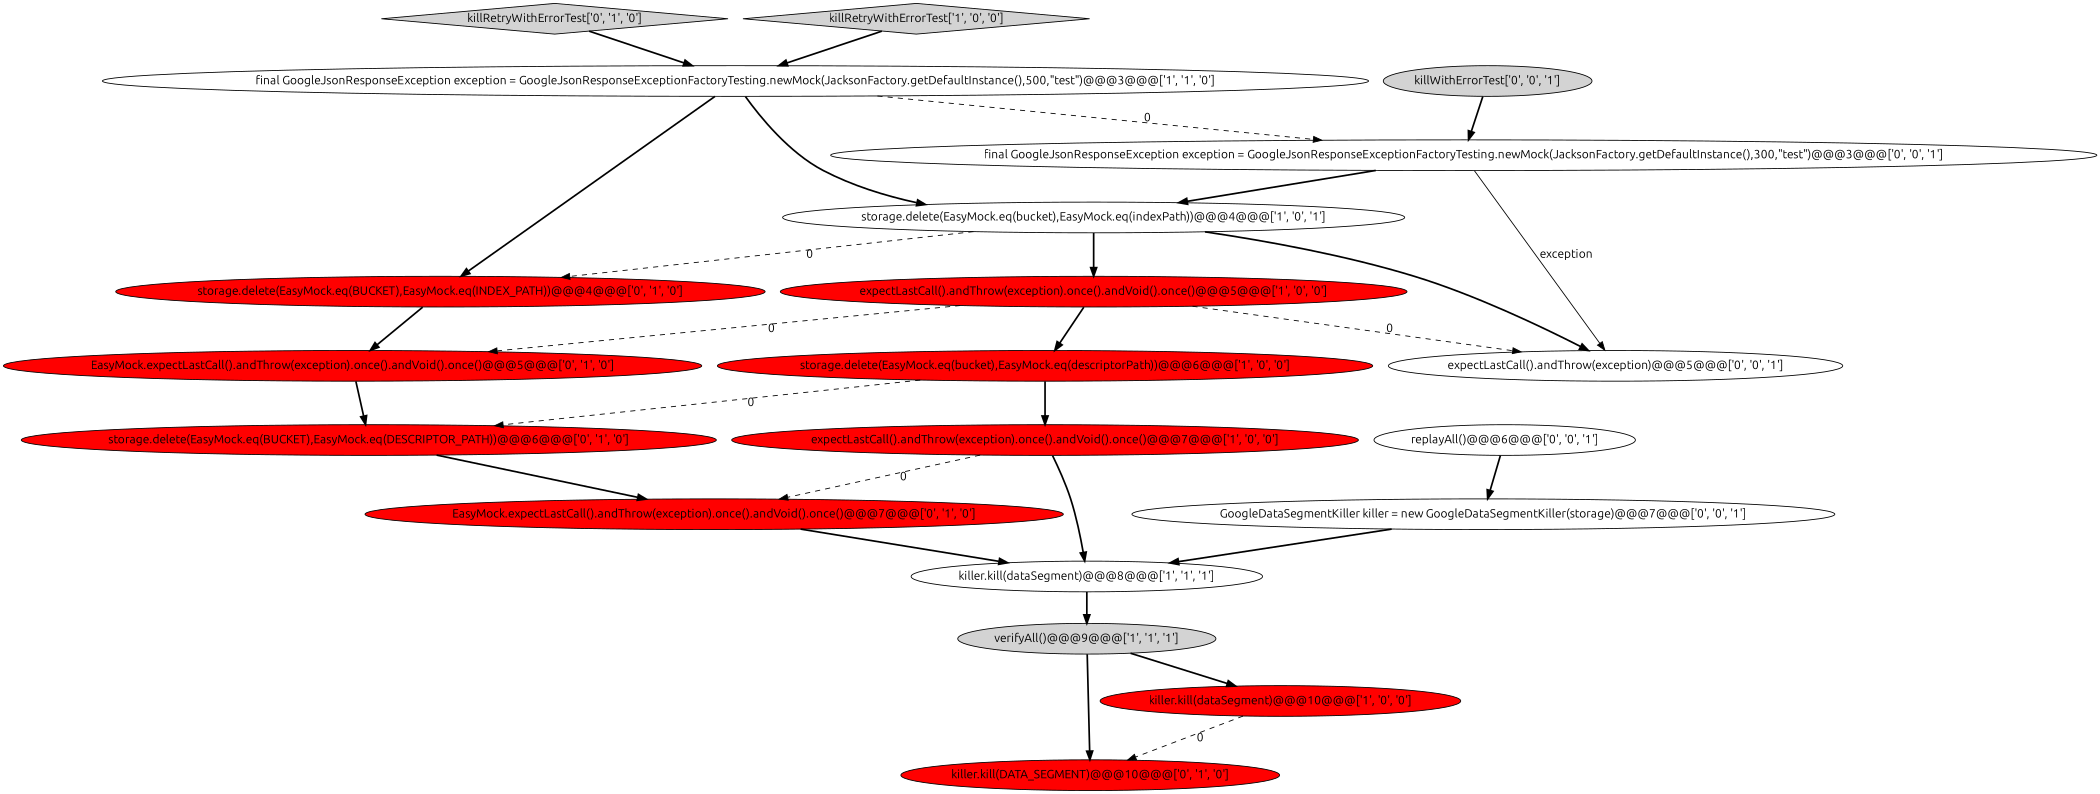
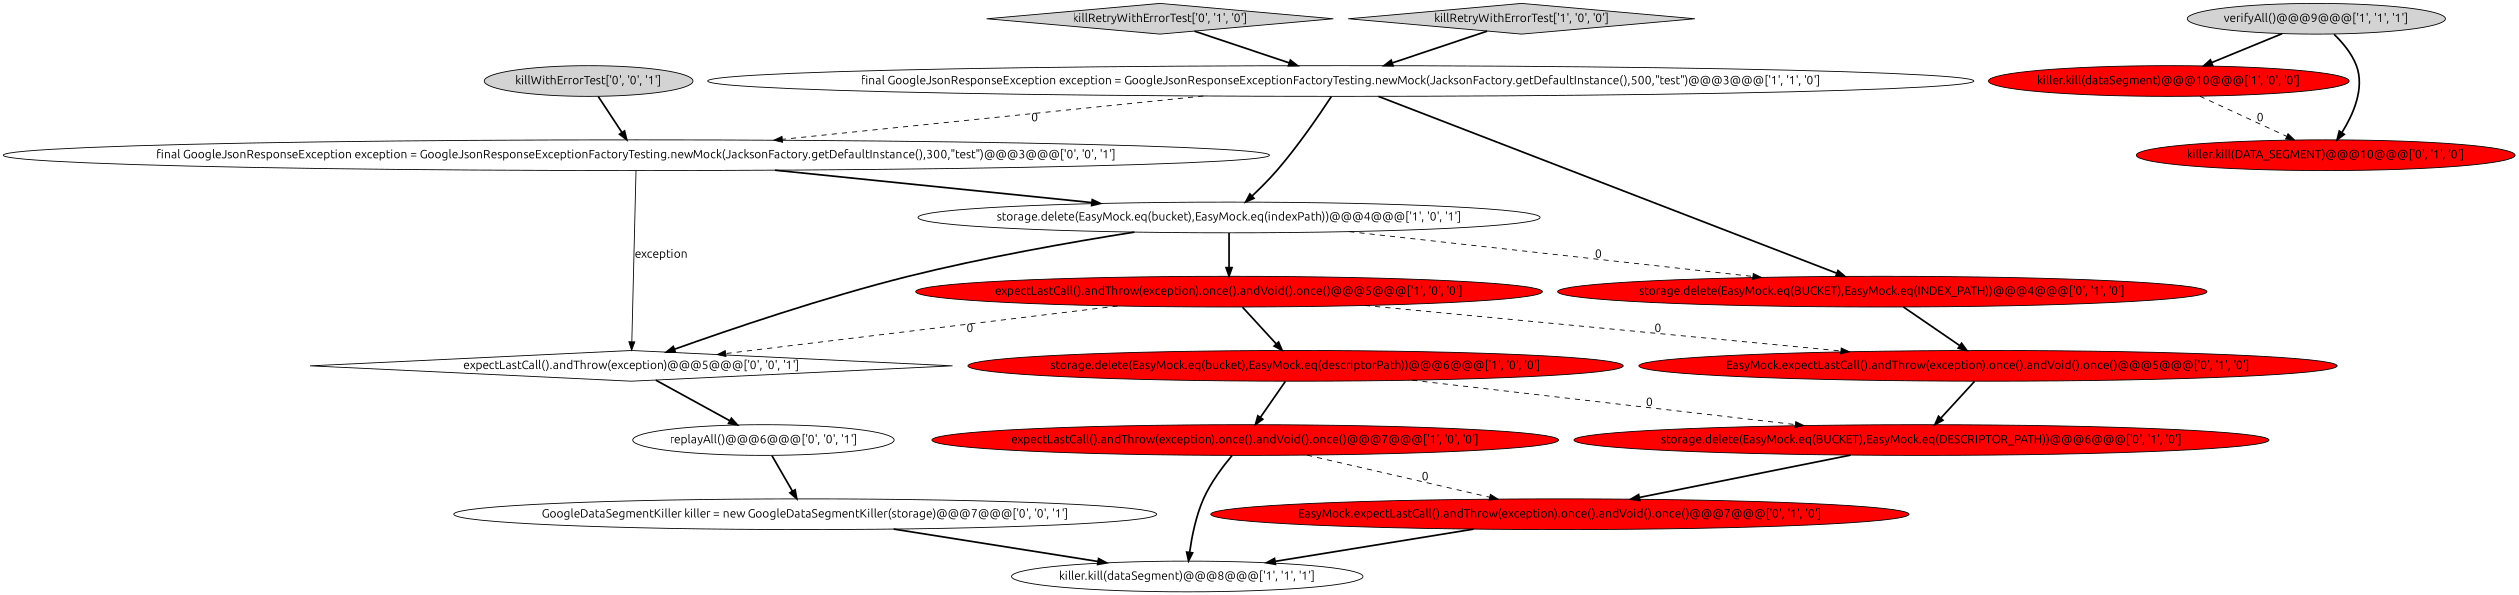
(1616, 366) -> (631, 366)
none -> (693, 400)
(1087, 603) -> none
